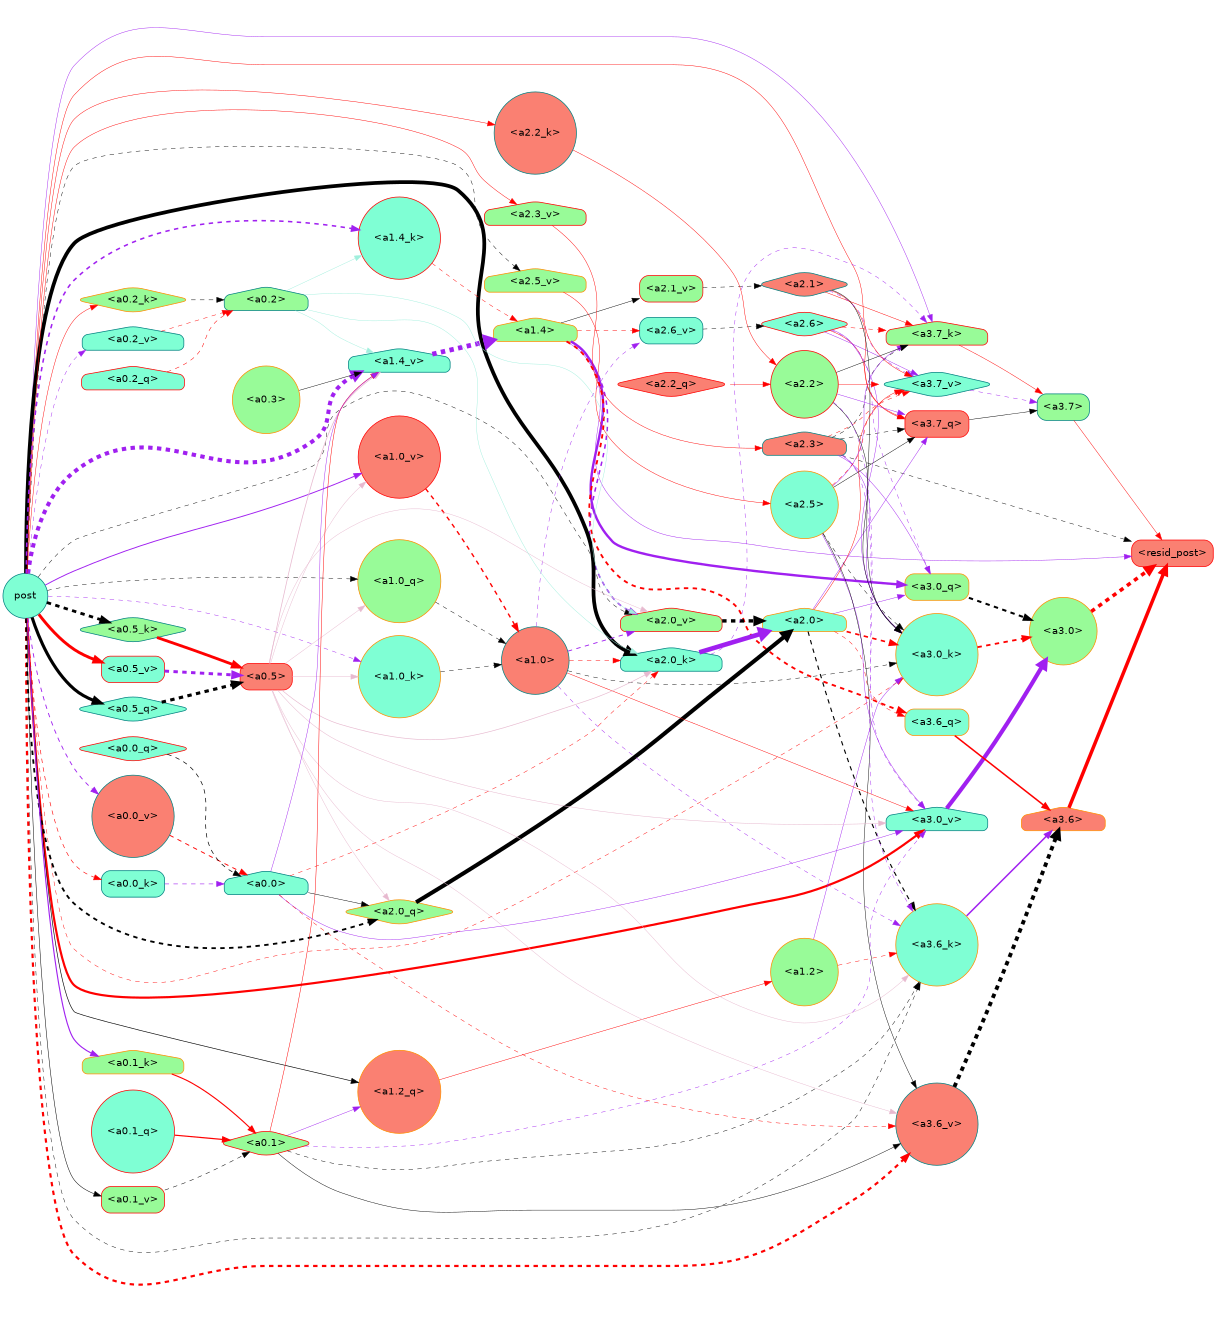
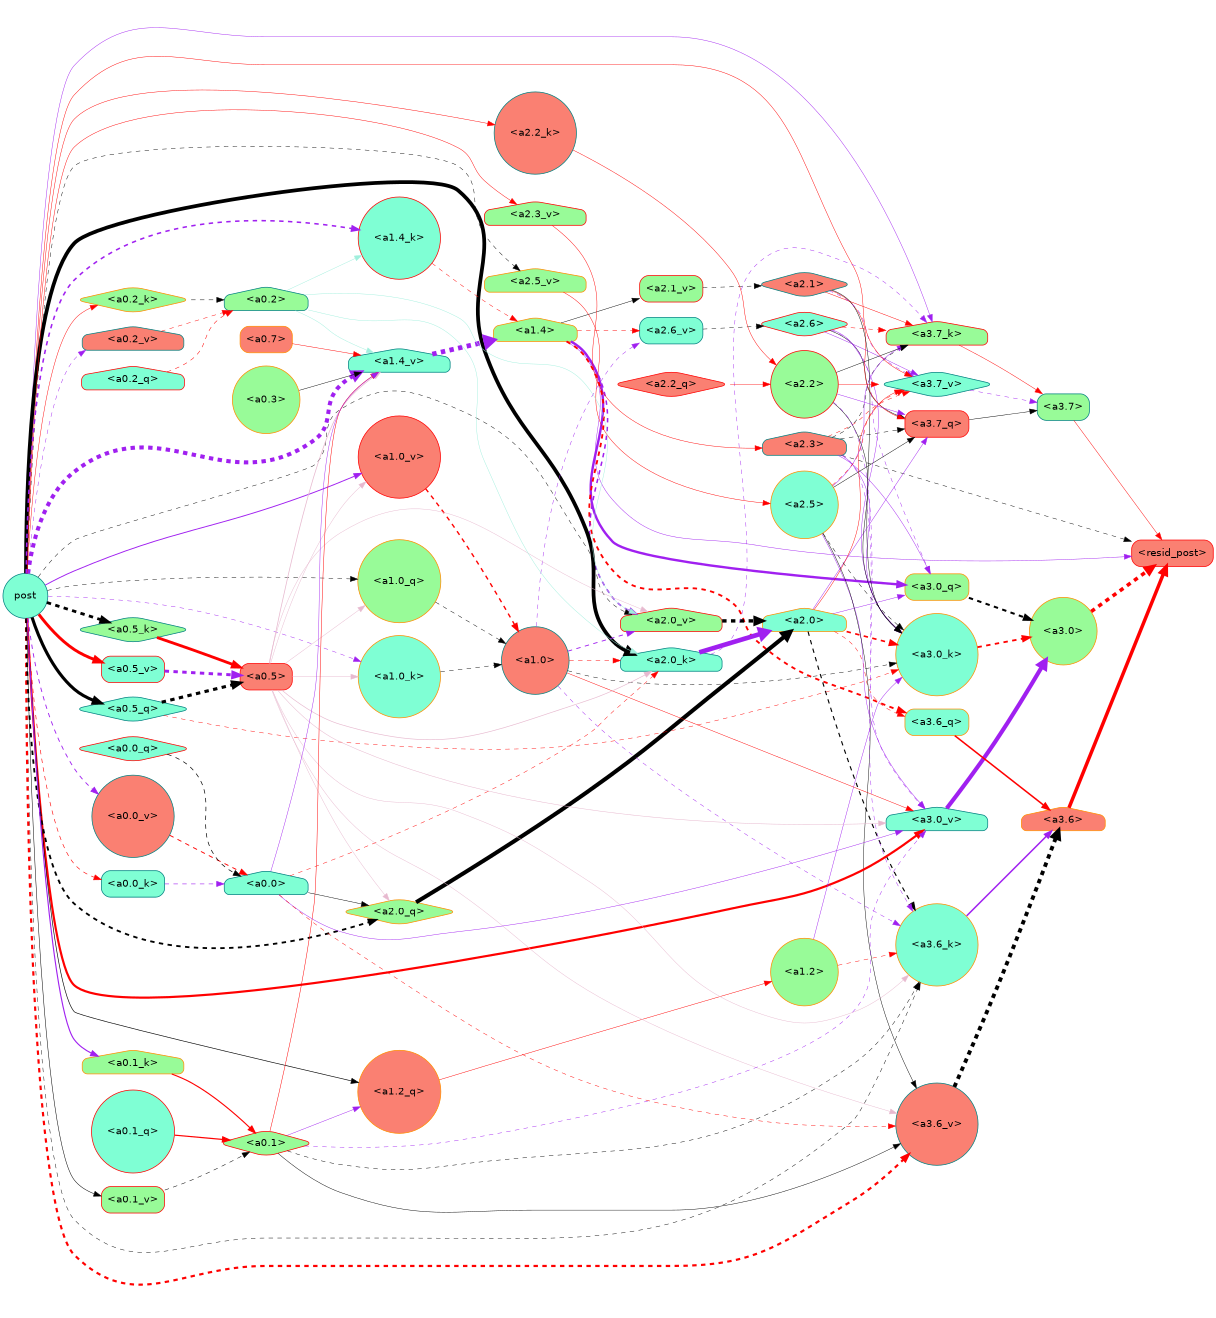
(133, 340) -> (133, 340)
none -> (266, 340)
(865, 372) -> (865, 372)
(315, 951) -> (531, 748)
